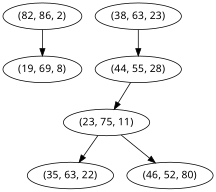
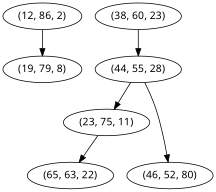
(42, 16) -> (42, 16)
(138, 16) -> (138, 16)
(42, 69) -> (42, 69)
(135, 147) -> (159, 118)
(70, 176) -> (70, 176)
